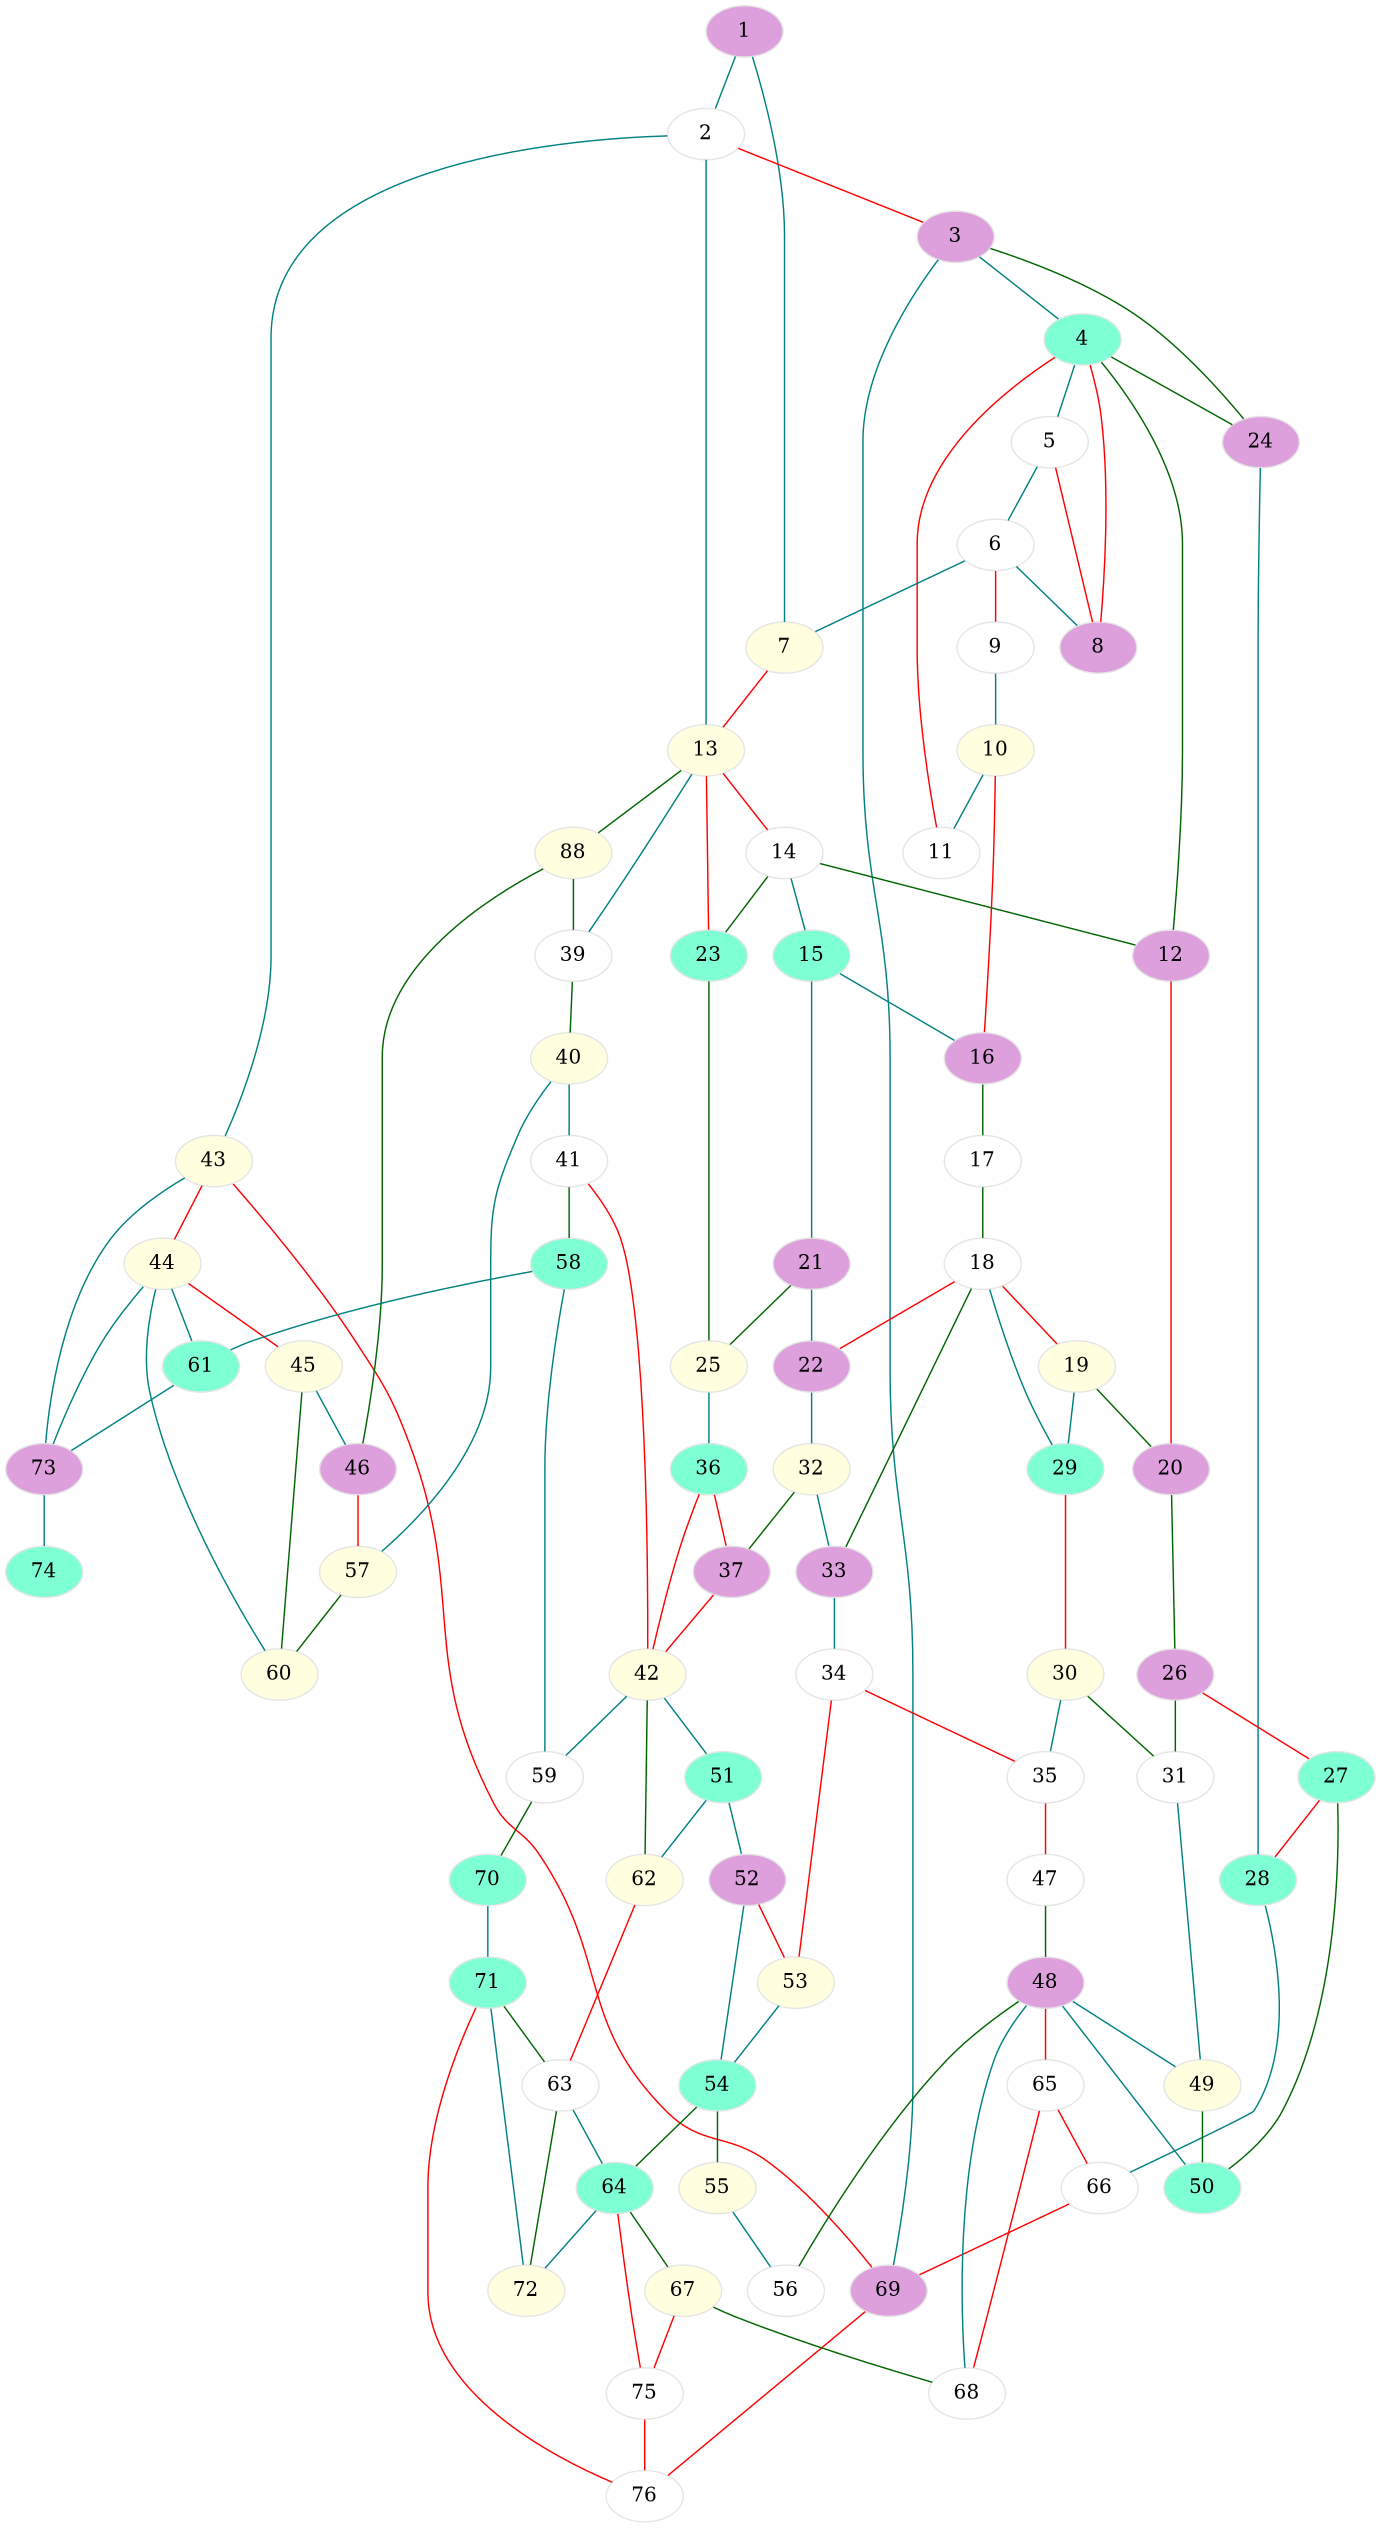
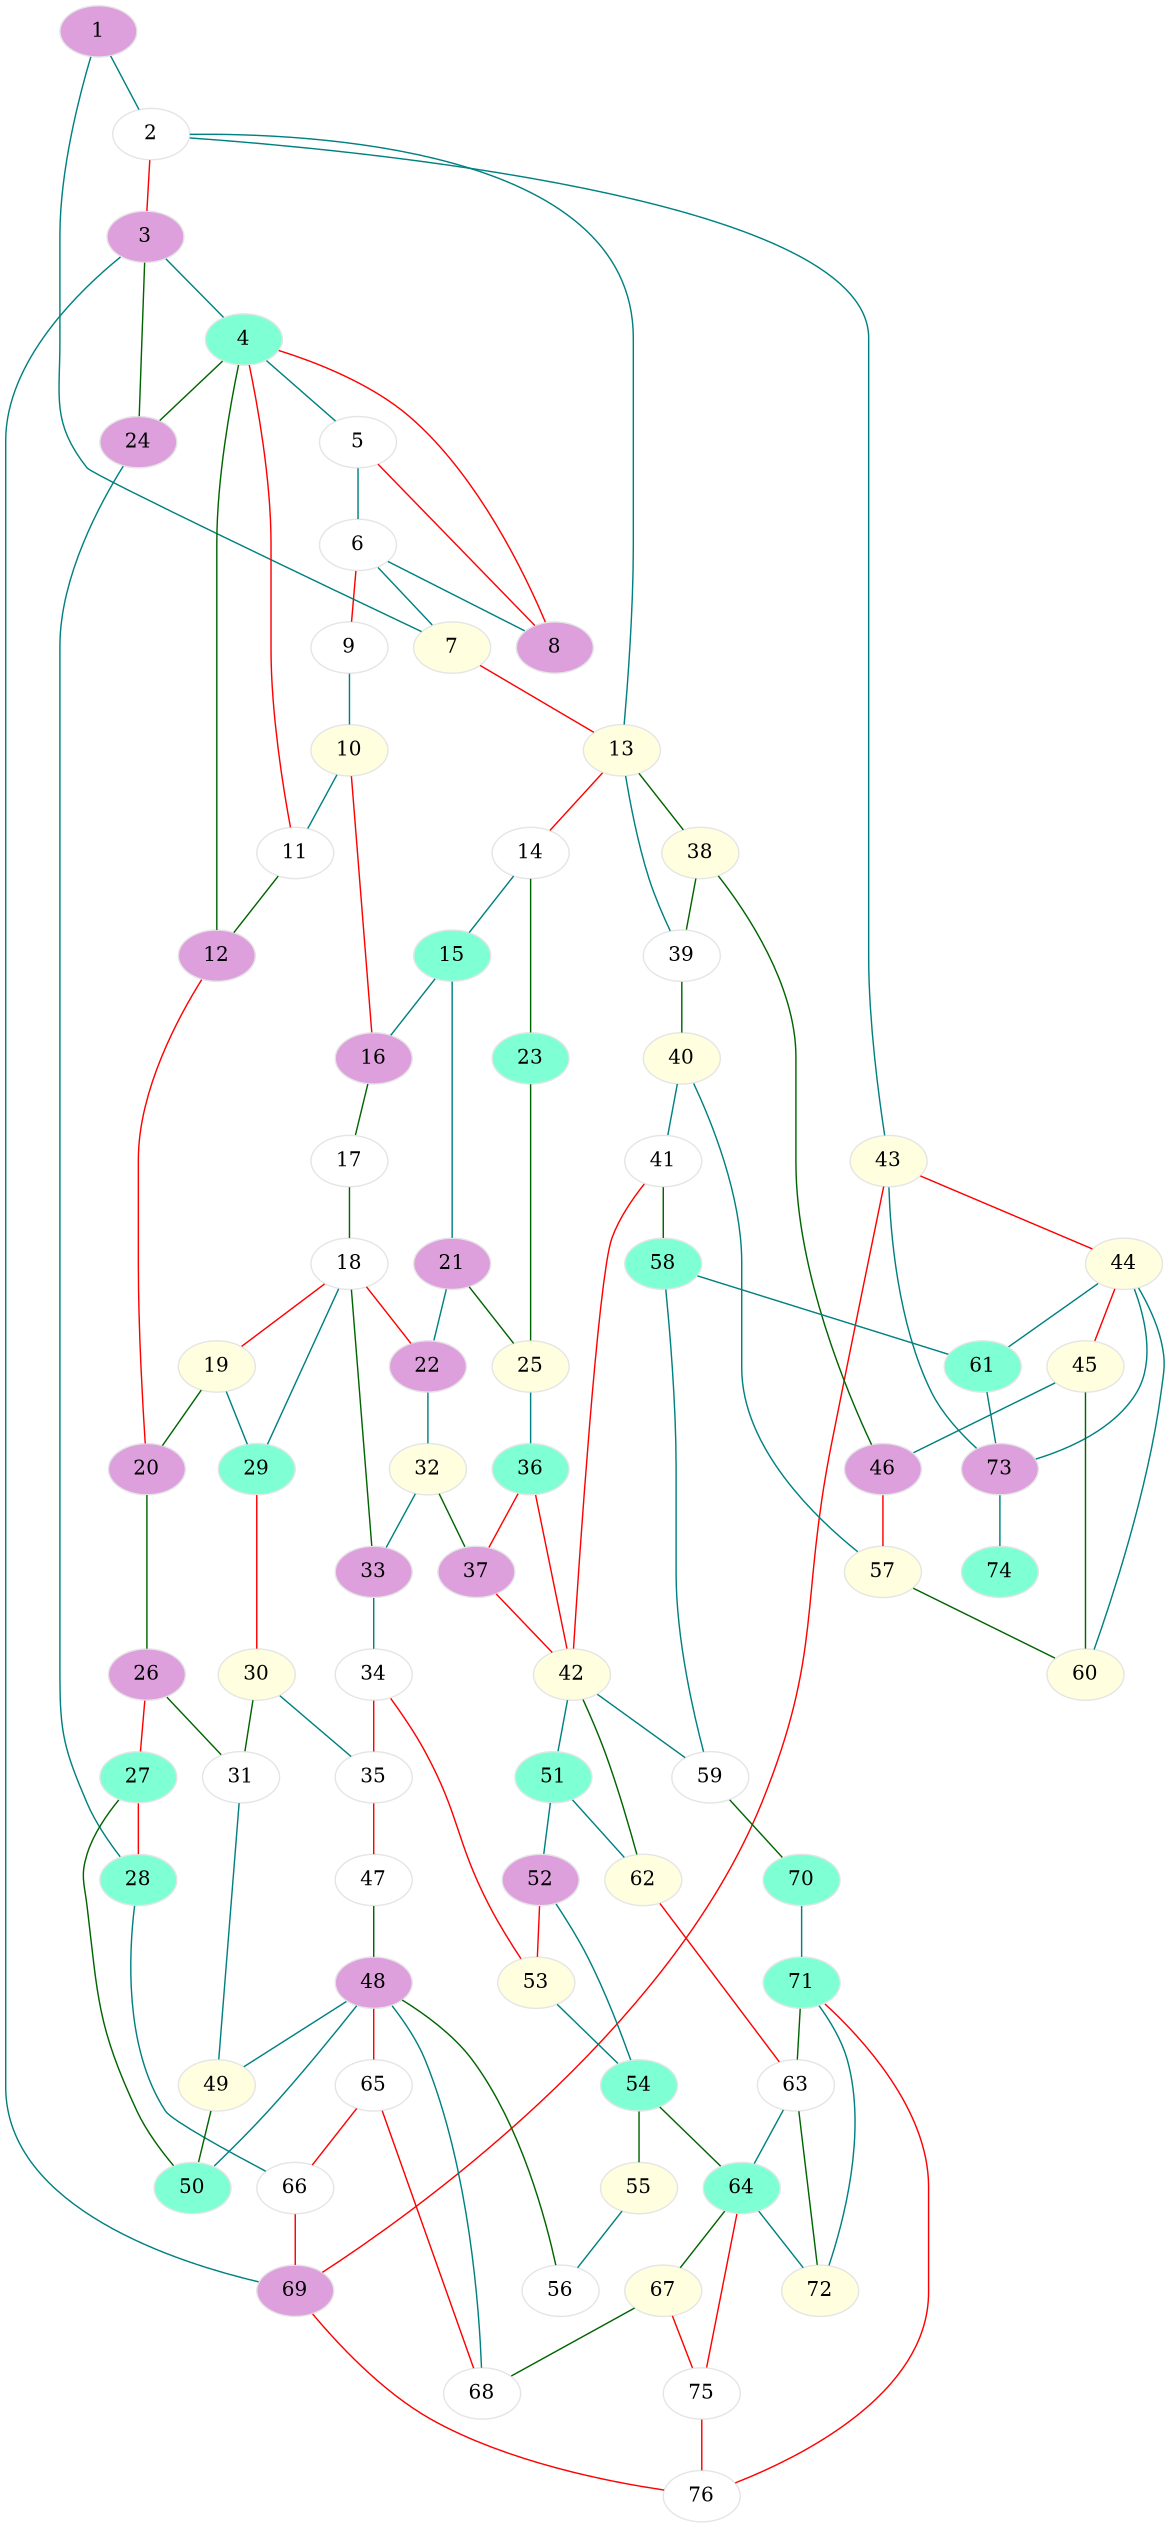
(573, 853) -> (700, 853)
(707, 853) -> none
(978, 904) -> (256, 904)
